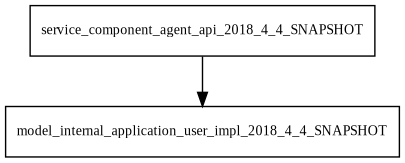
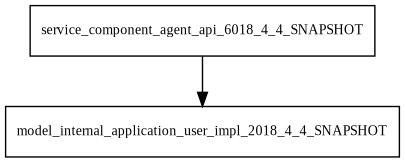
(203, 31) -> (203, 31)
